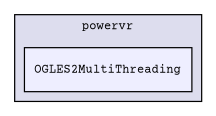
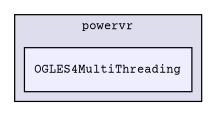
(108, 70) -> (108, 70)
